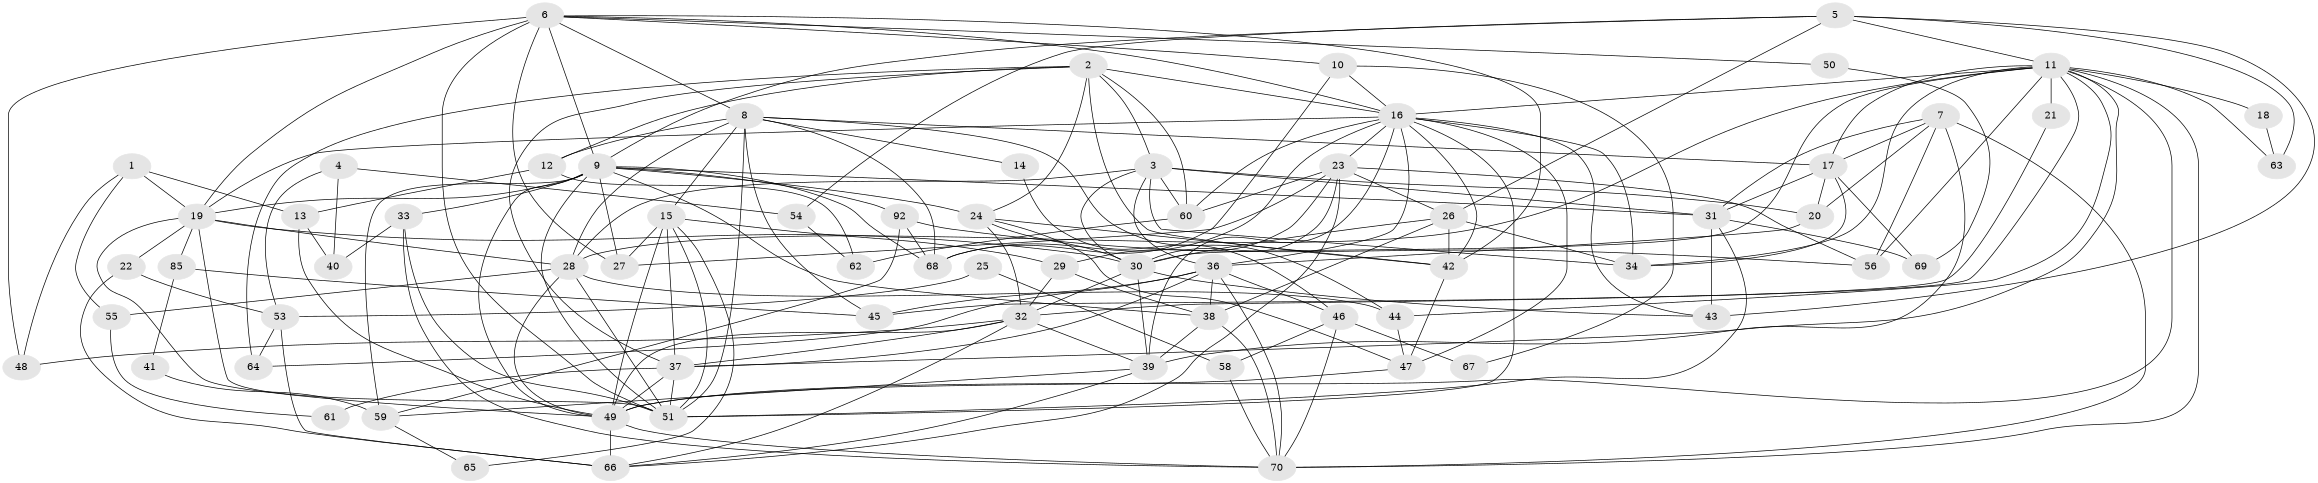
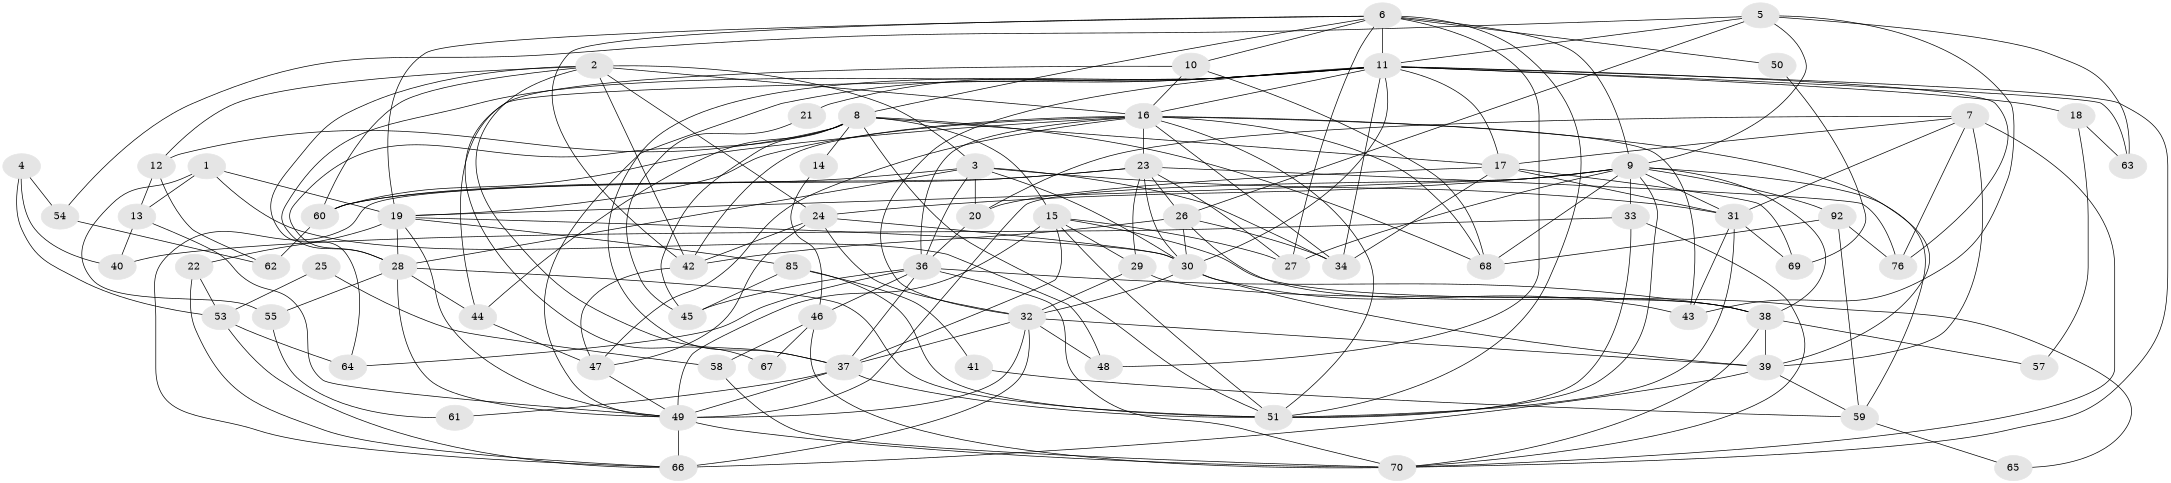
(1119, 54) -> (1383, 41)
(1871, 267) -> (1898, 267)
none -> (2039, 367)
(407, 400) -> (961, 385)
